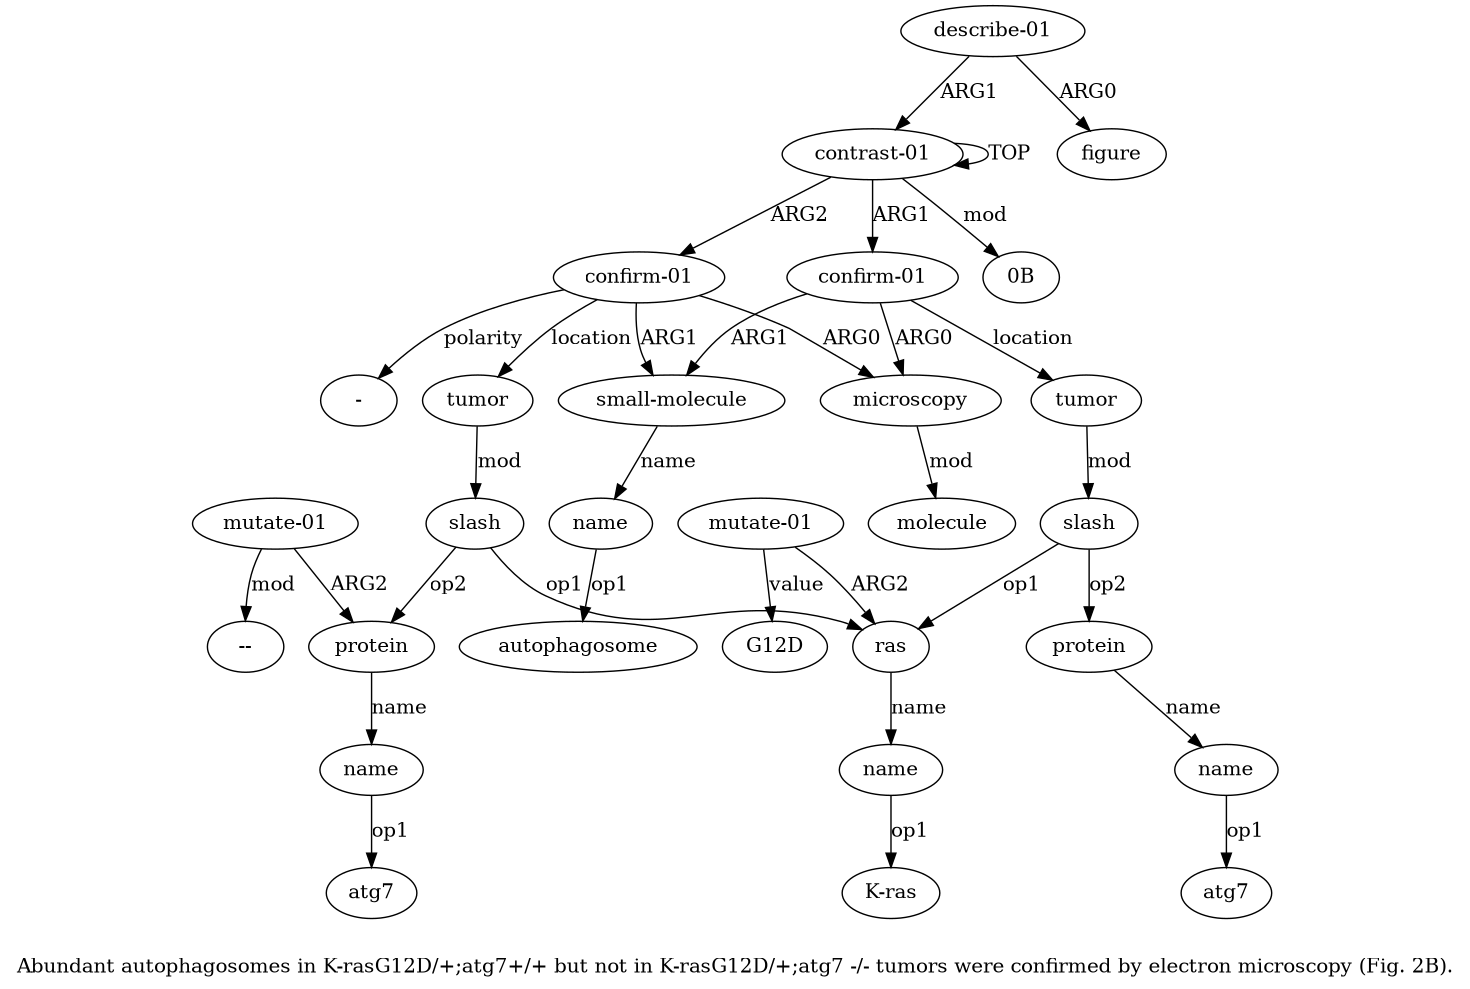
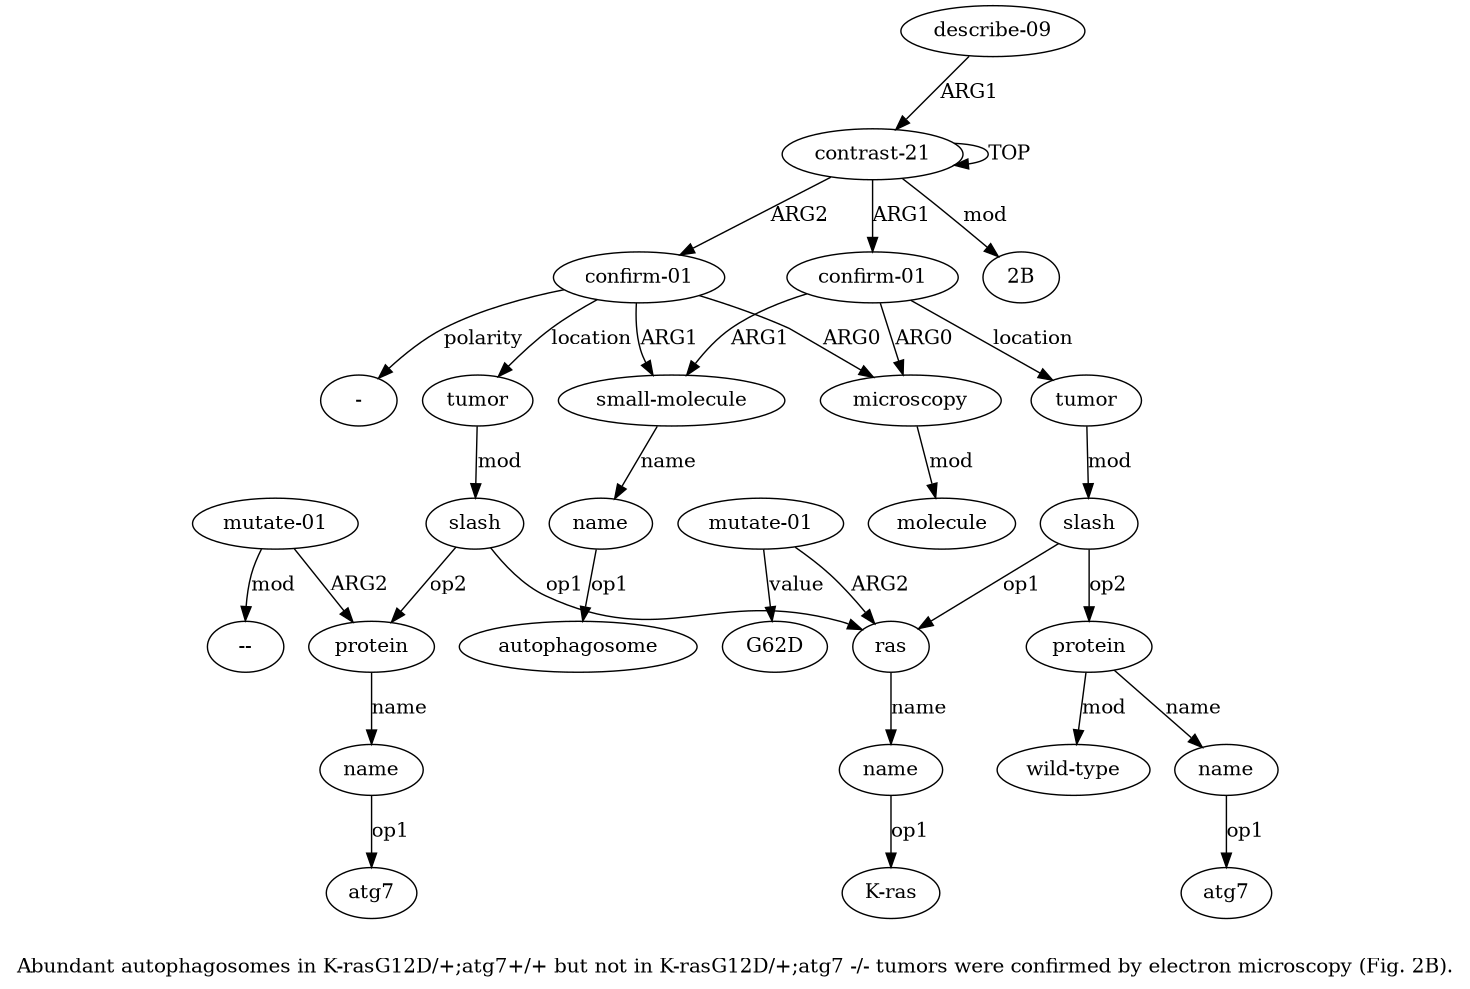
(993, 31) -> (993, 31)
(873, 154) -> (873, 154)
(1112, 154) -> none
(1021, 277) -> (1021, 277)
(775, 647) -> (775, 647)
none -> (1074, 770)
